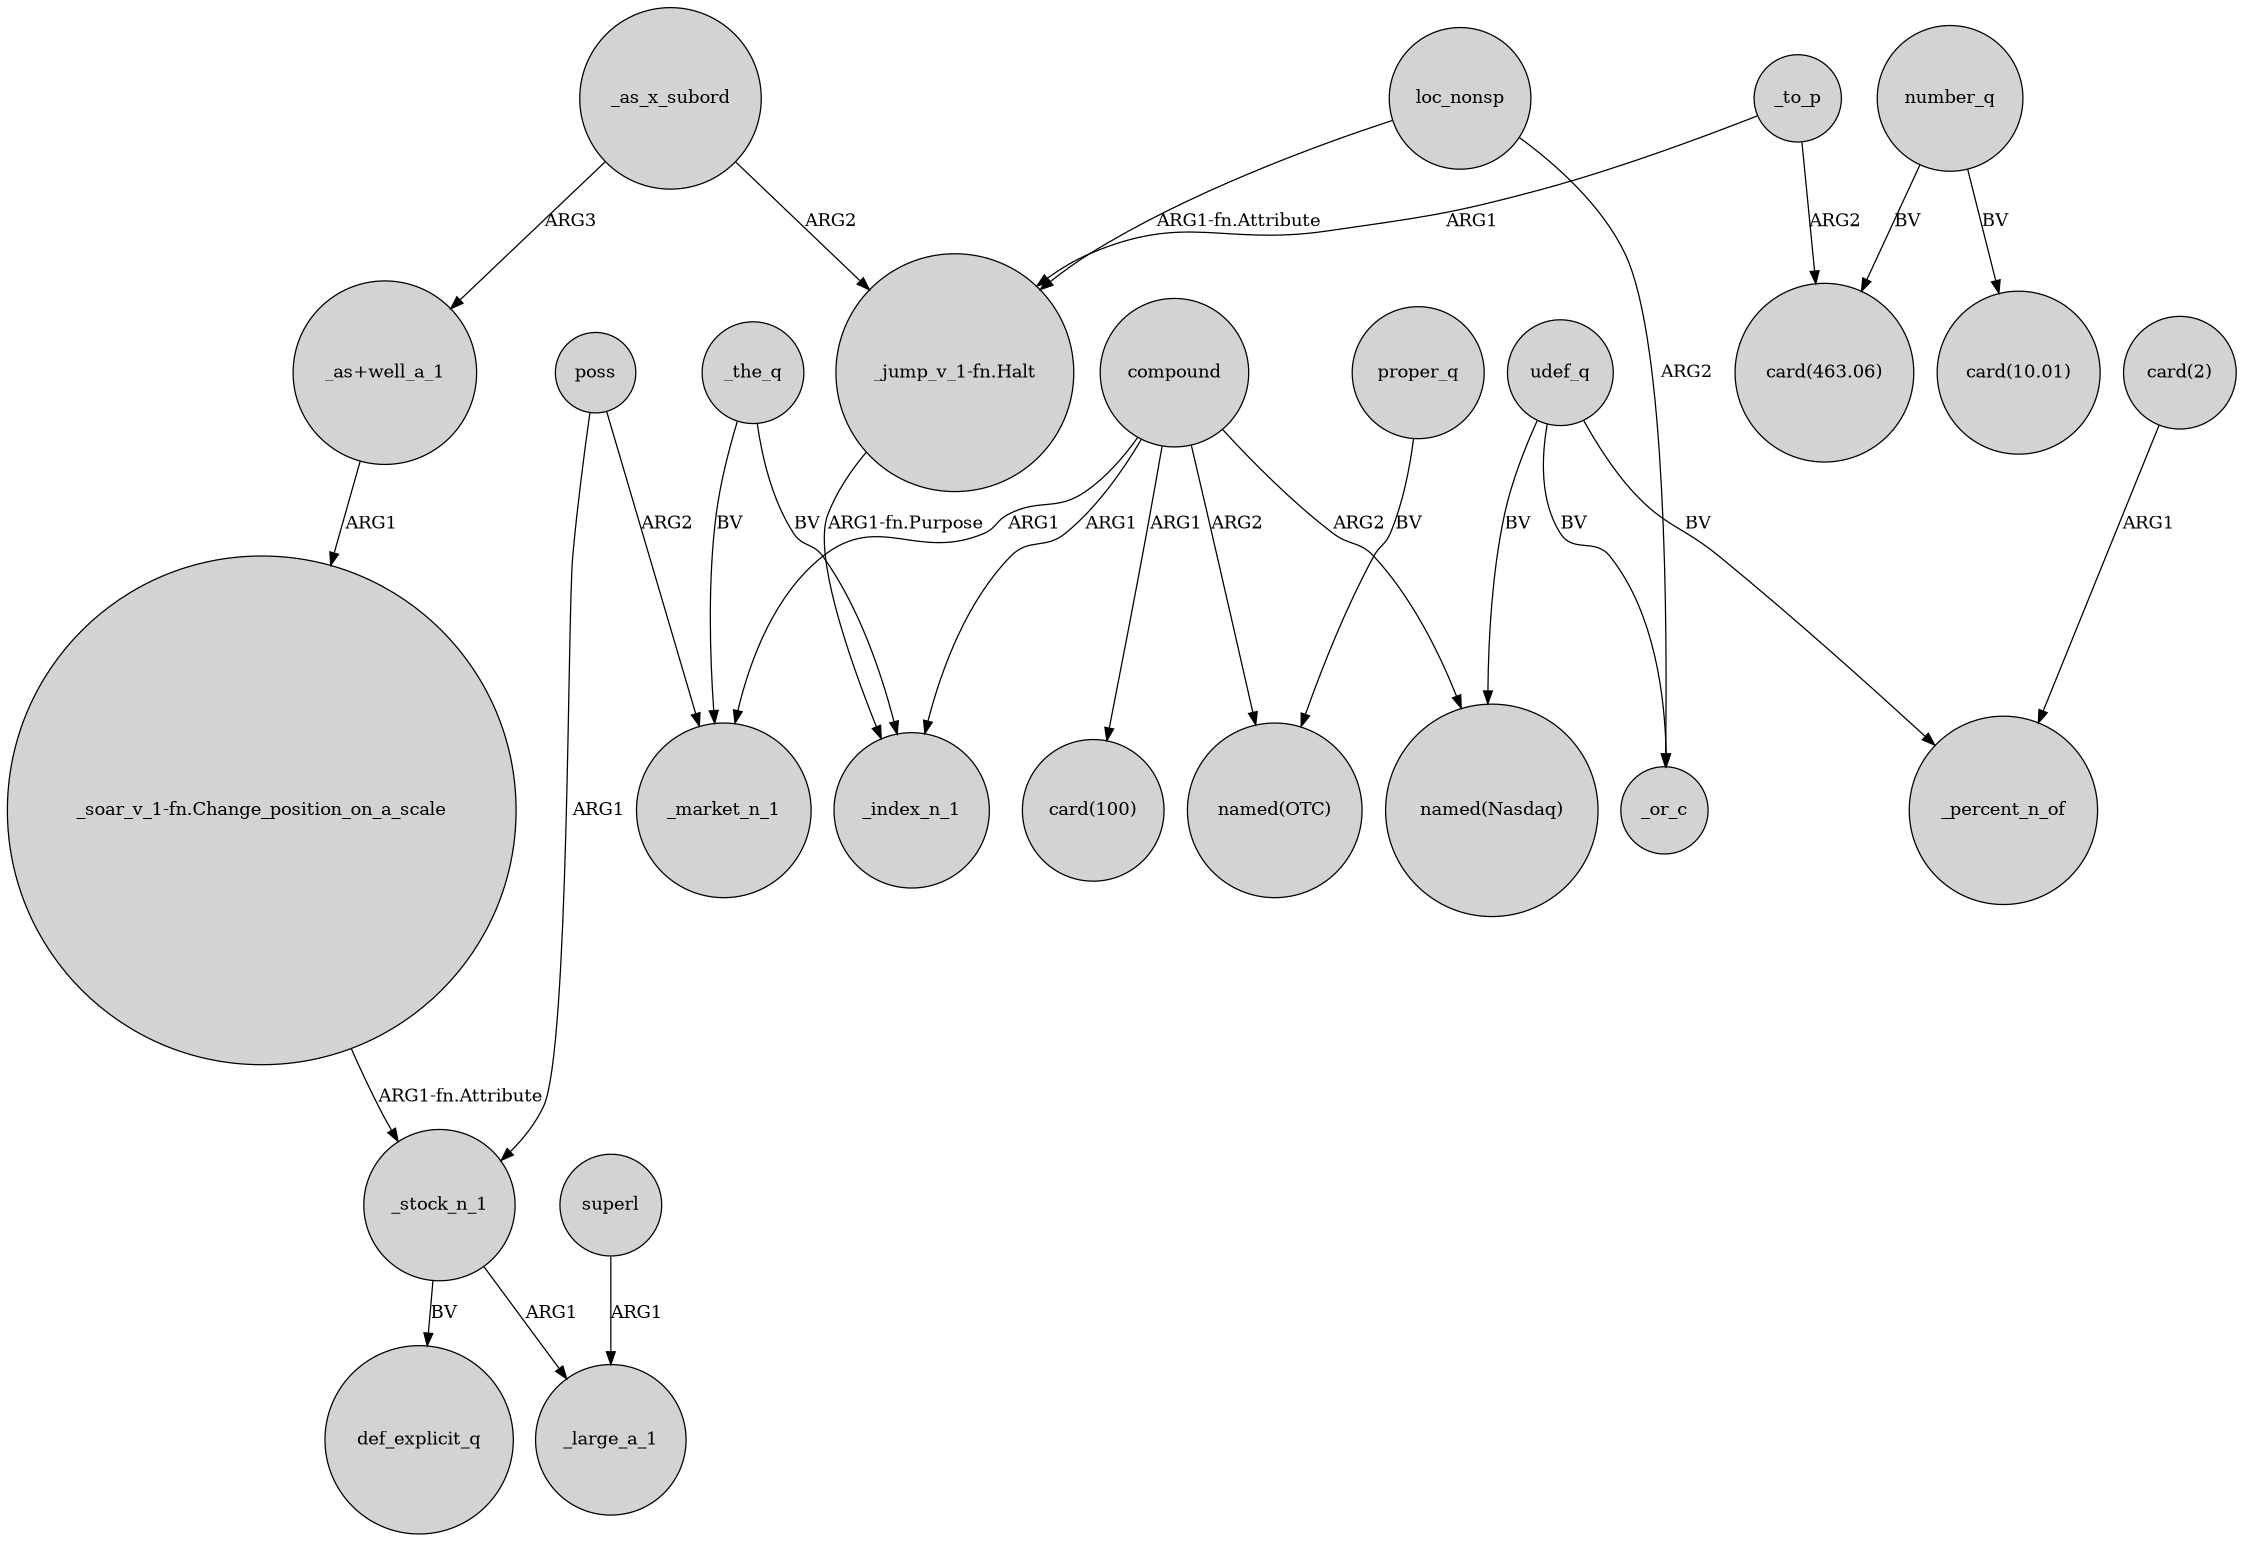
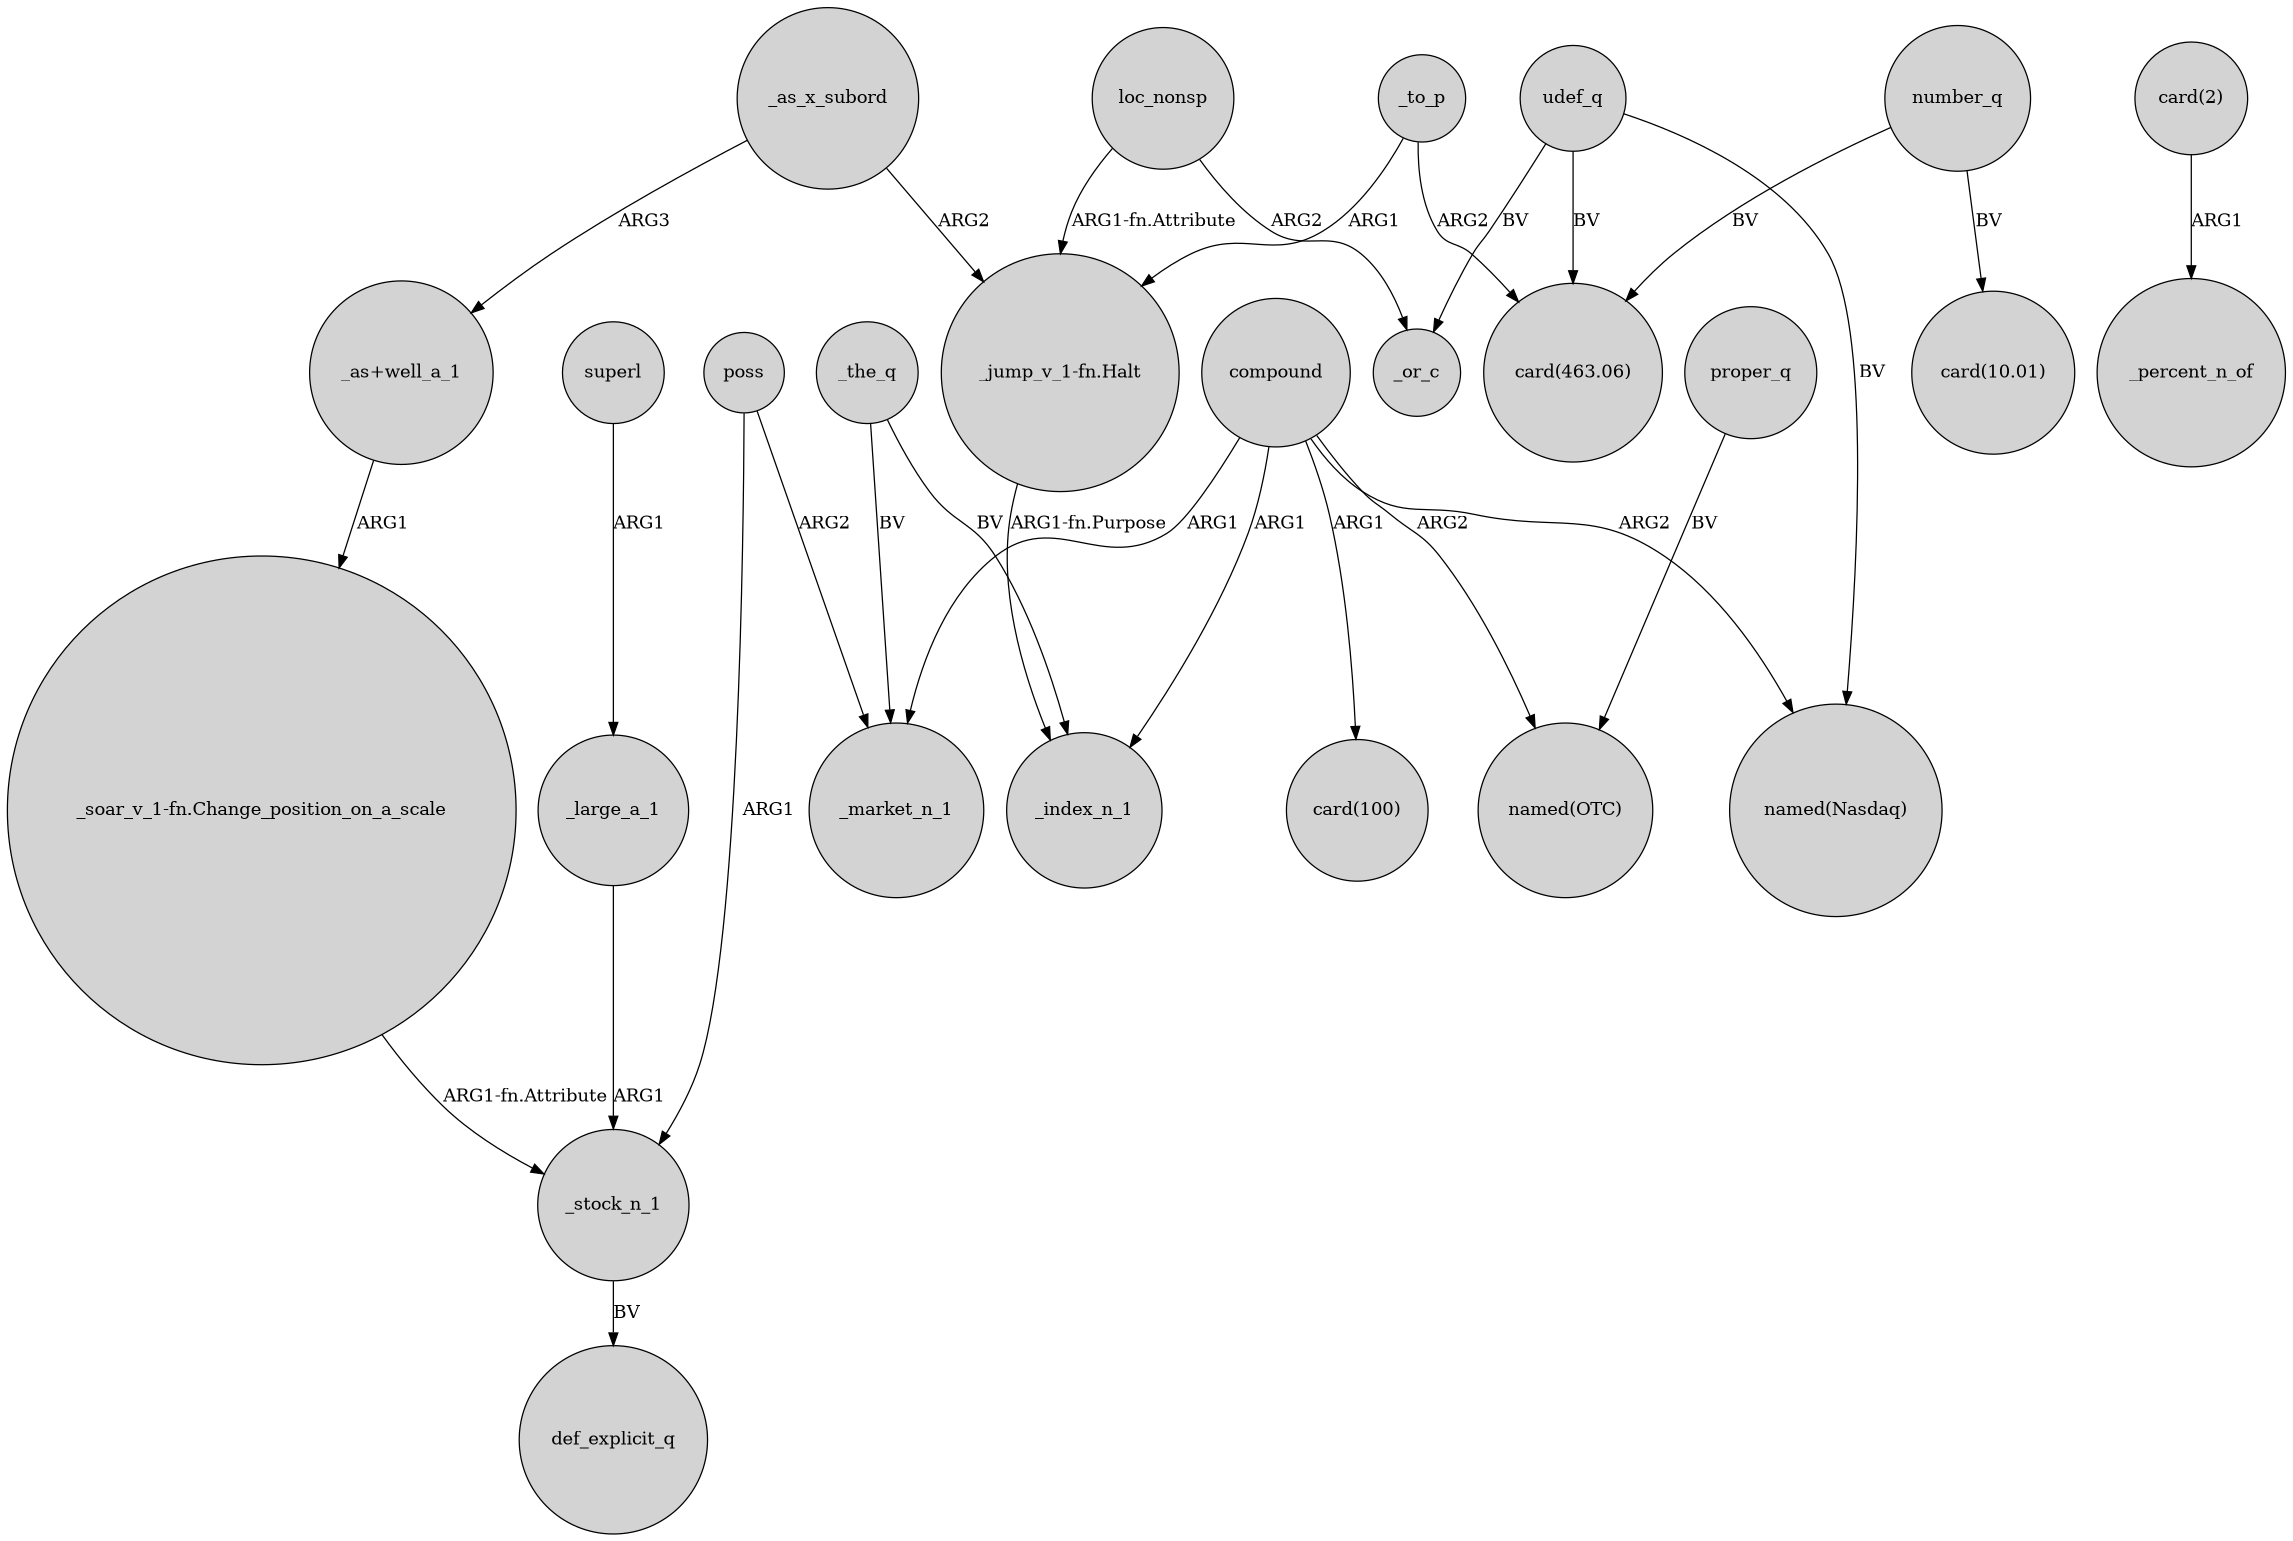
(1749, 581) -> (1573, 211)
(522, 1318) -> (613, 1001)
